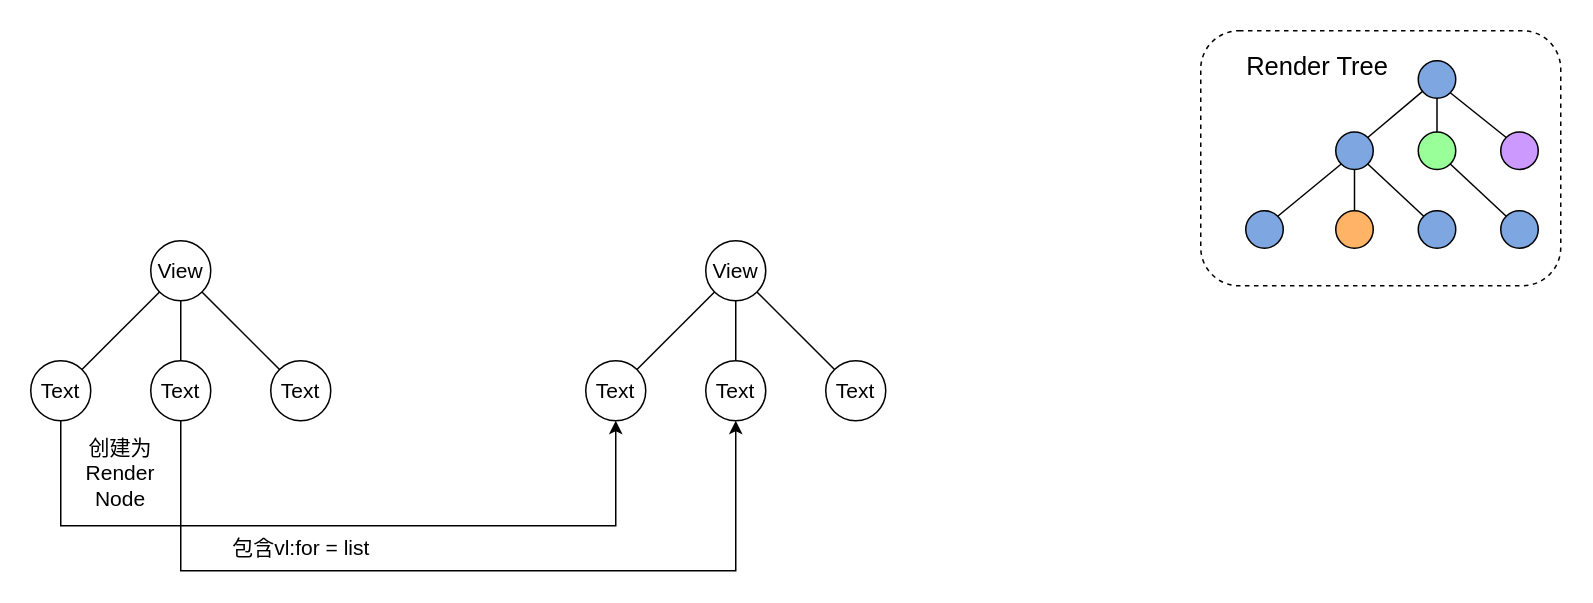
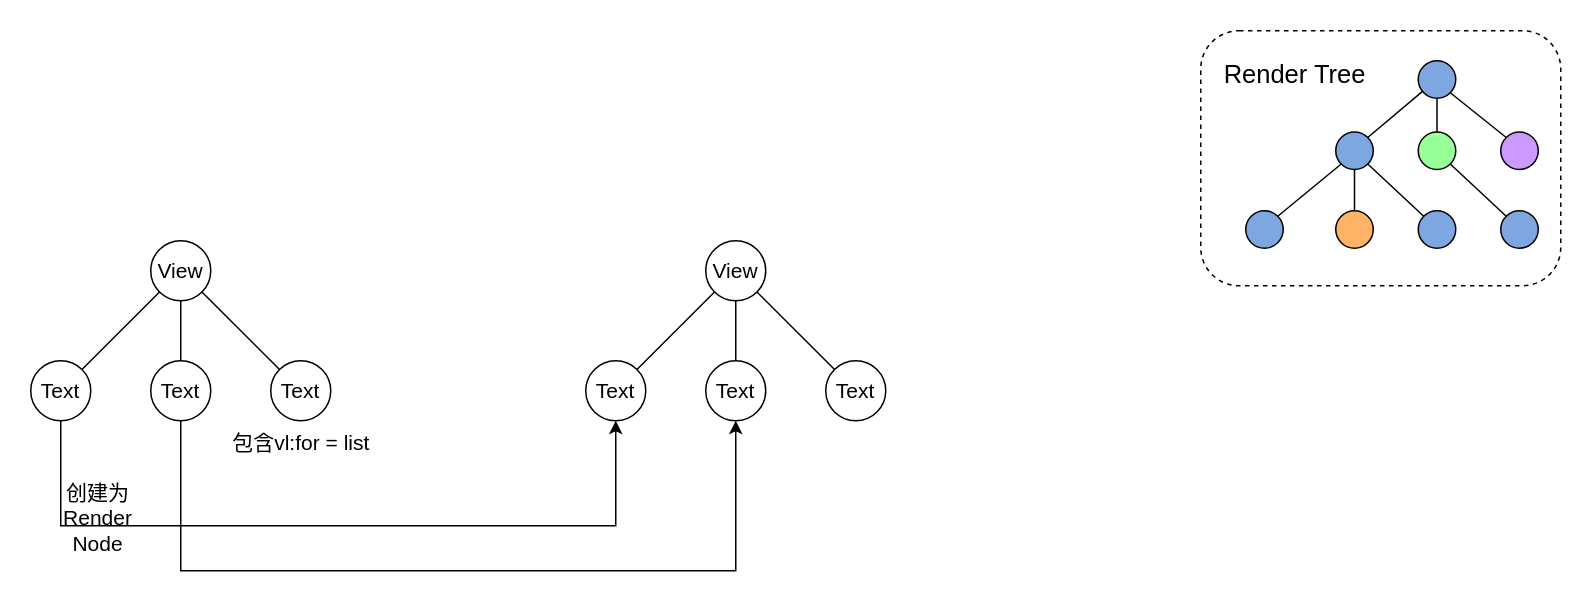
(1318, 68) -> (1295, 76)
(121, 473) -> (98, 518)
(301, 548) -> (301, 443)
